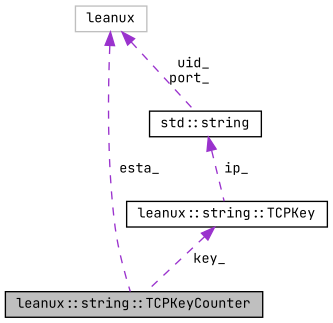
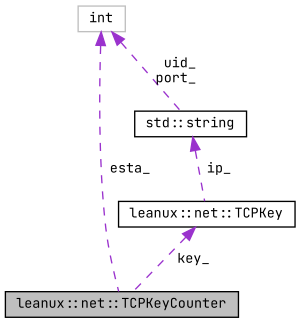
(111, 19) -> (102, 19)
(227, 214) -> (207, 214)
(134, 304) -> (122, 304)
